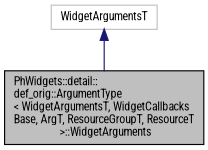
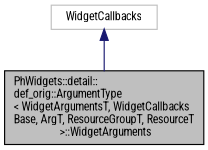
(104, 17) -> (104, 17)
